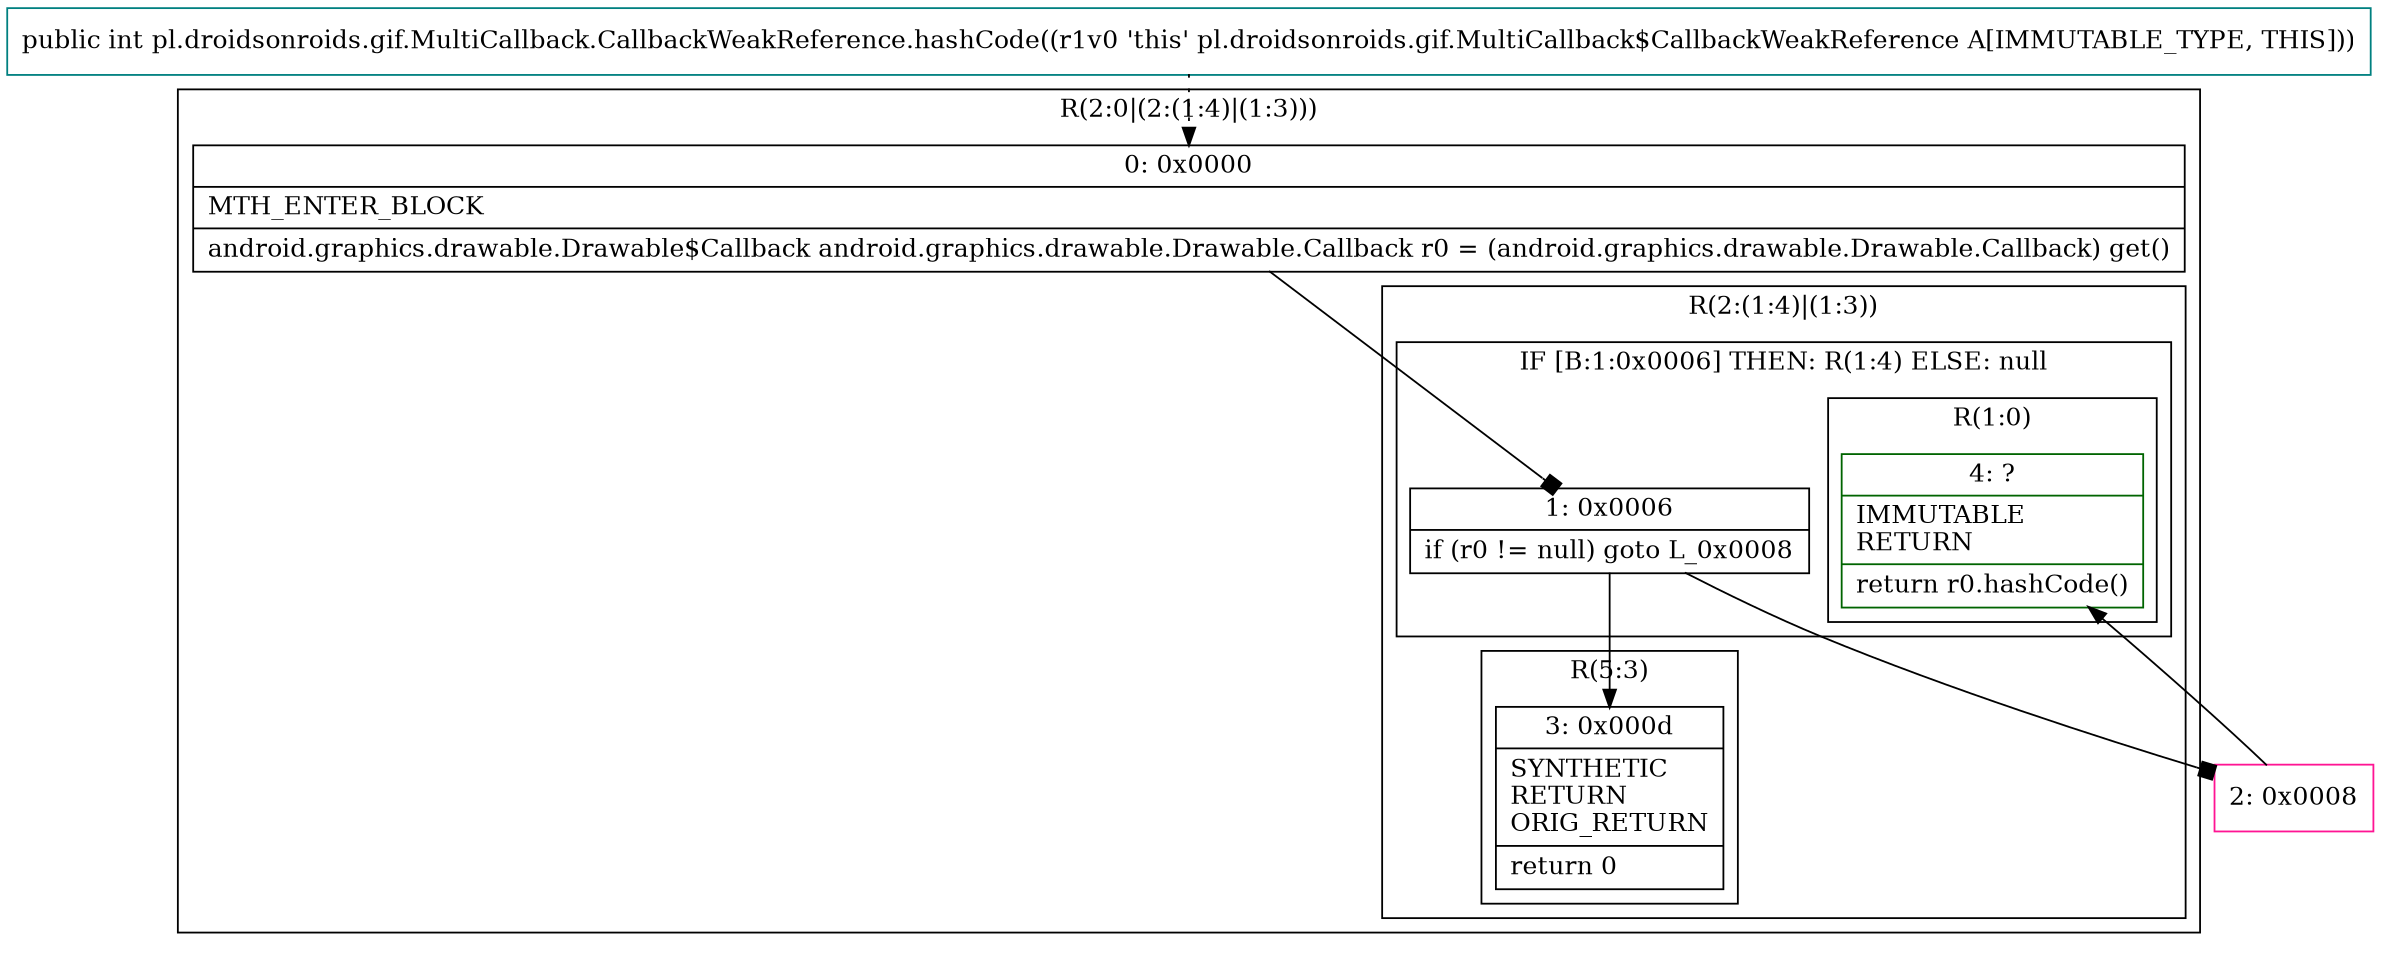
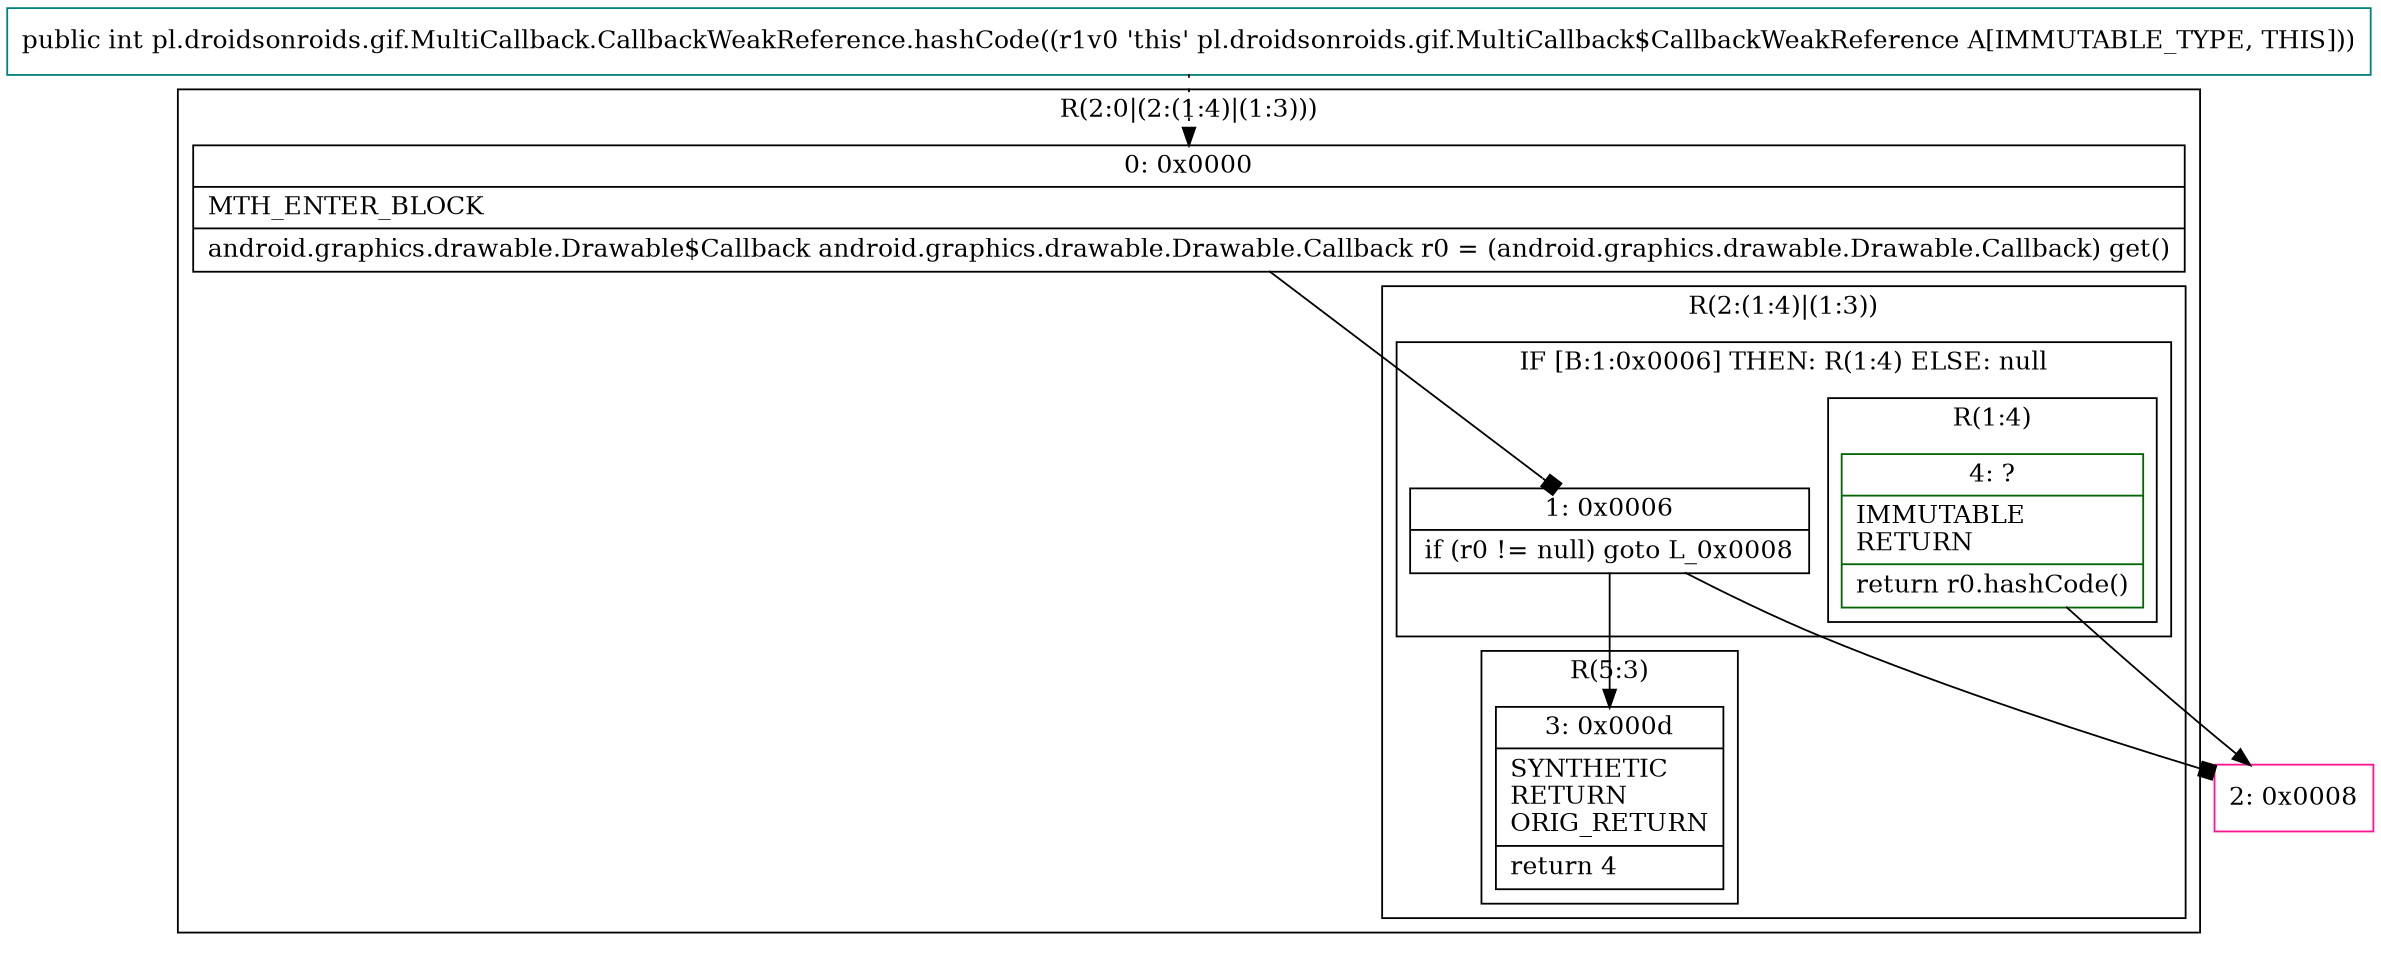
(1992, 419) -> (1992, 419)
(2173, 680) -> (2150, 681)
(1565, 867) -> (1565, 867)
